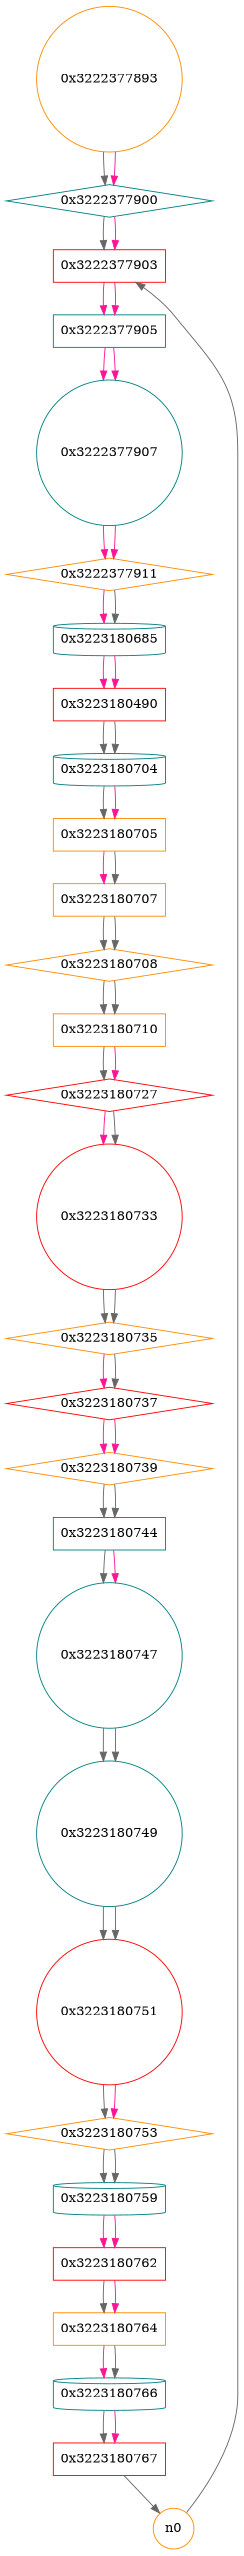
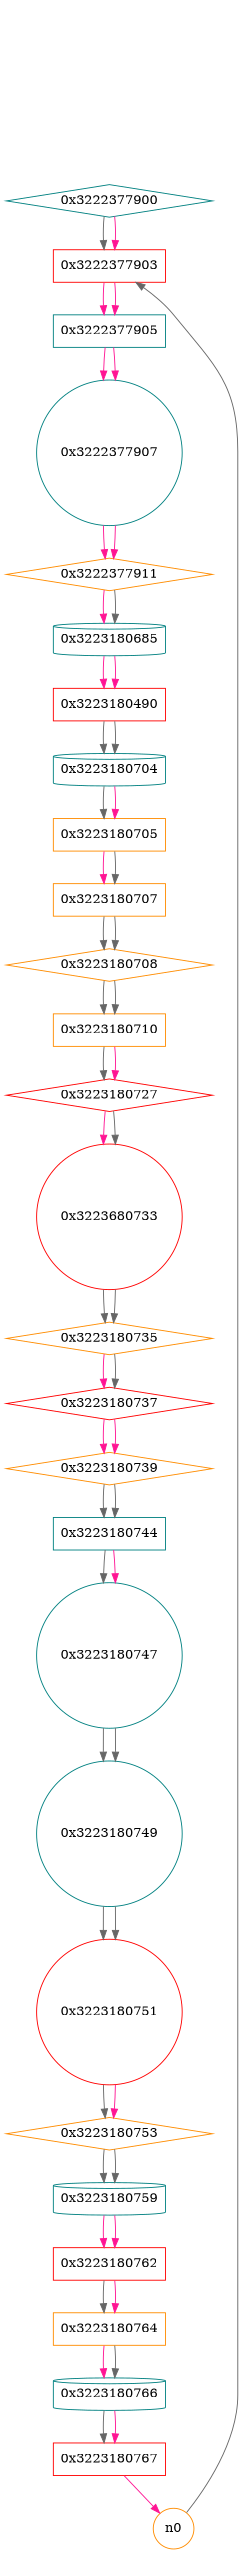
(109, 79) -> none
(109, 1217) -> (109, 1217)
(139, 2491) -> (139, 2491)
